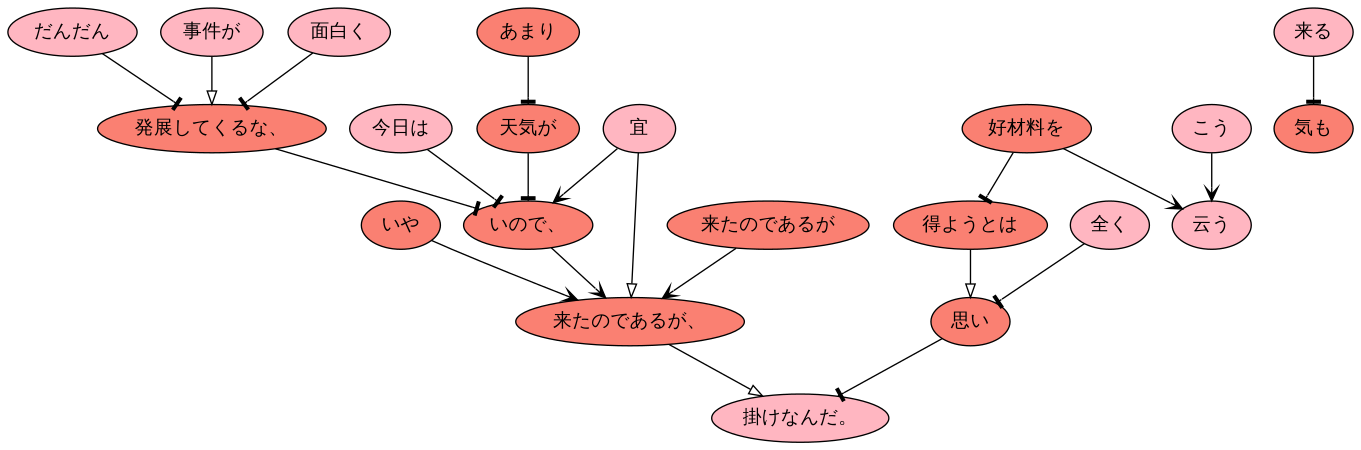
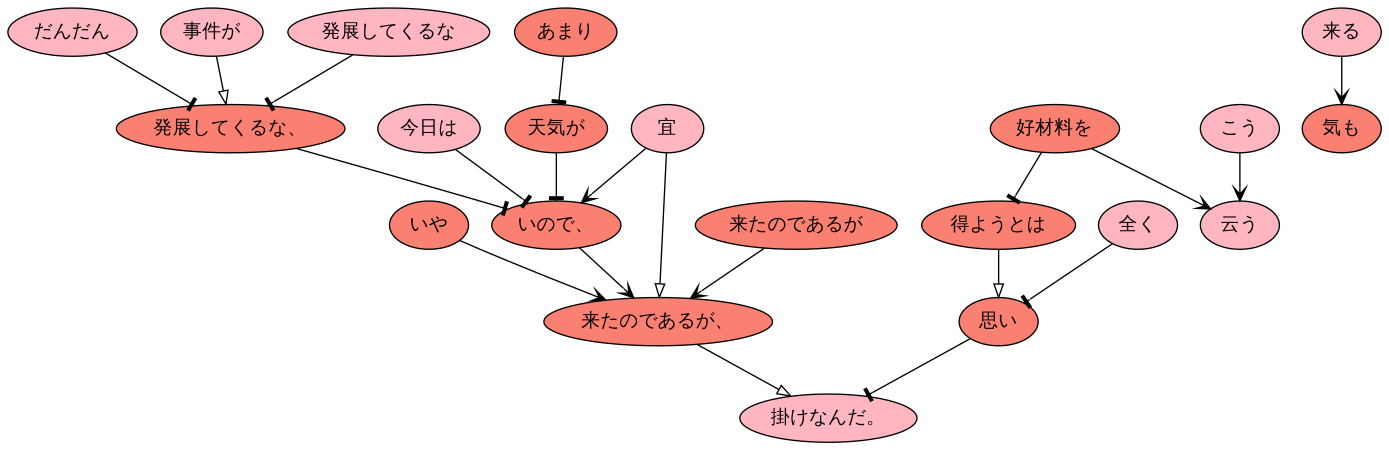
(339, 32) -> (389, 32)
(1314, 77) -> (1342, 74)
